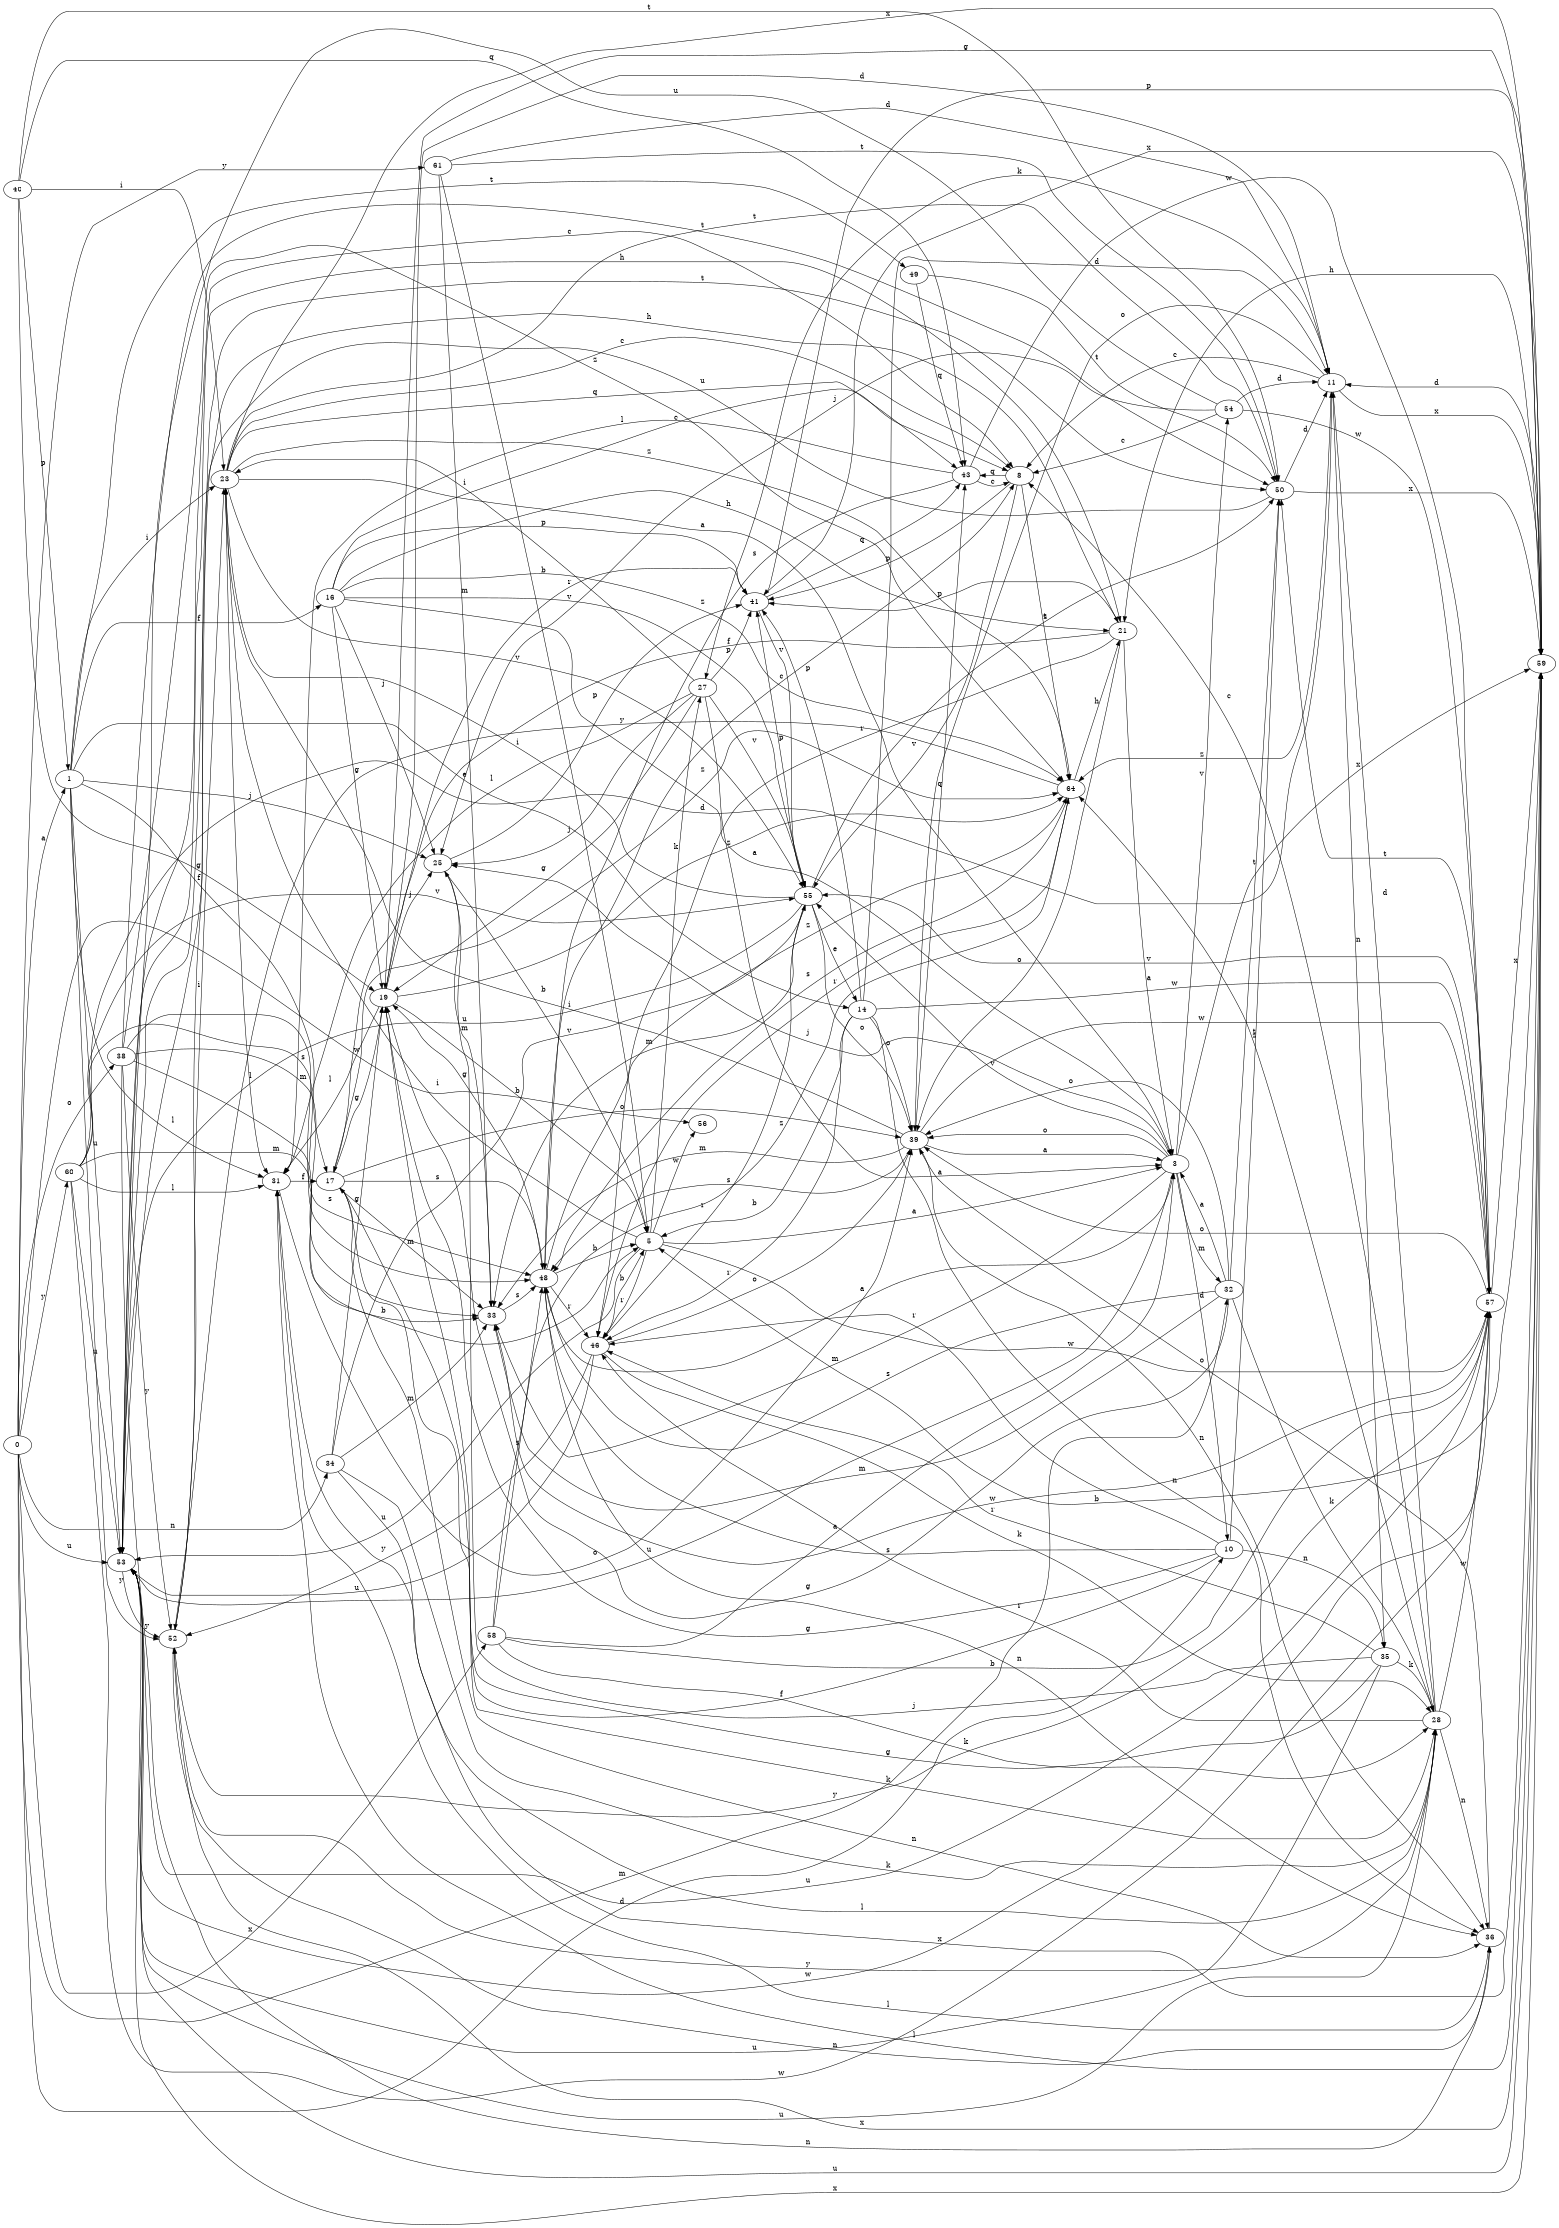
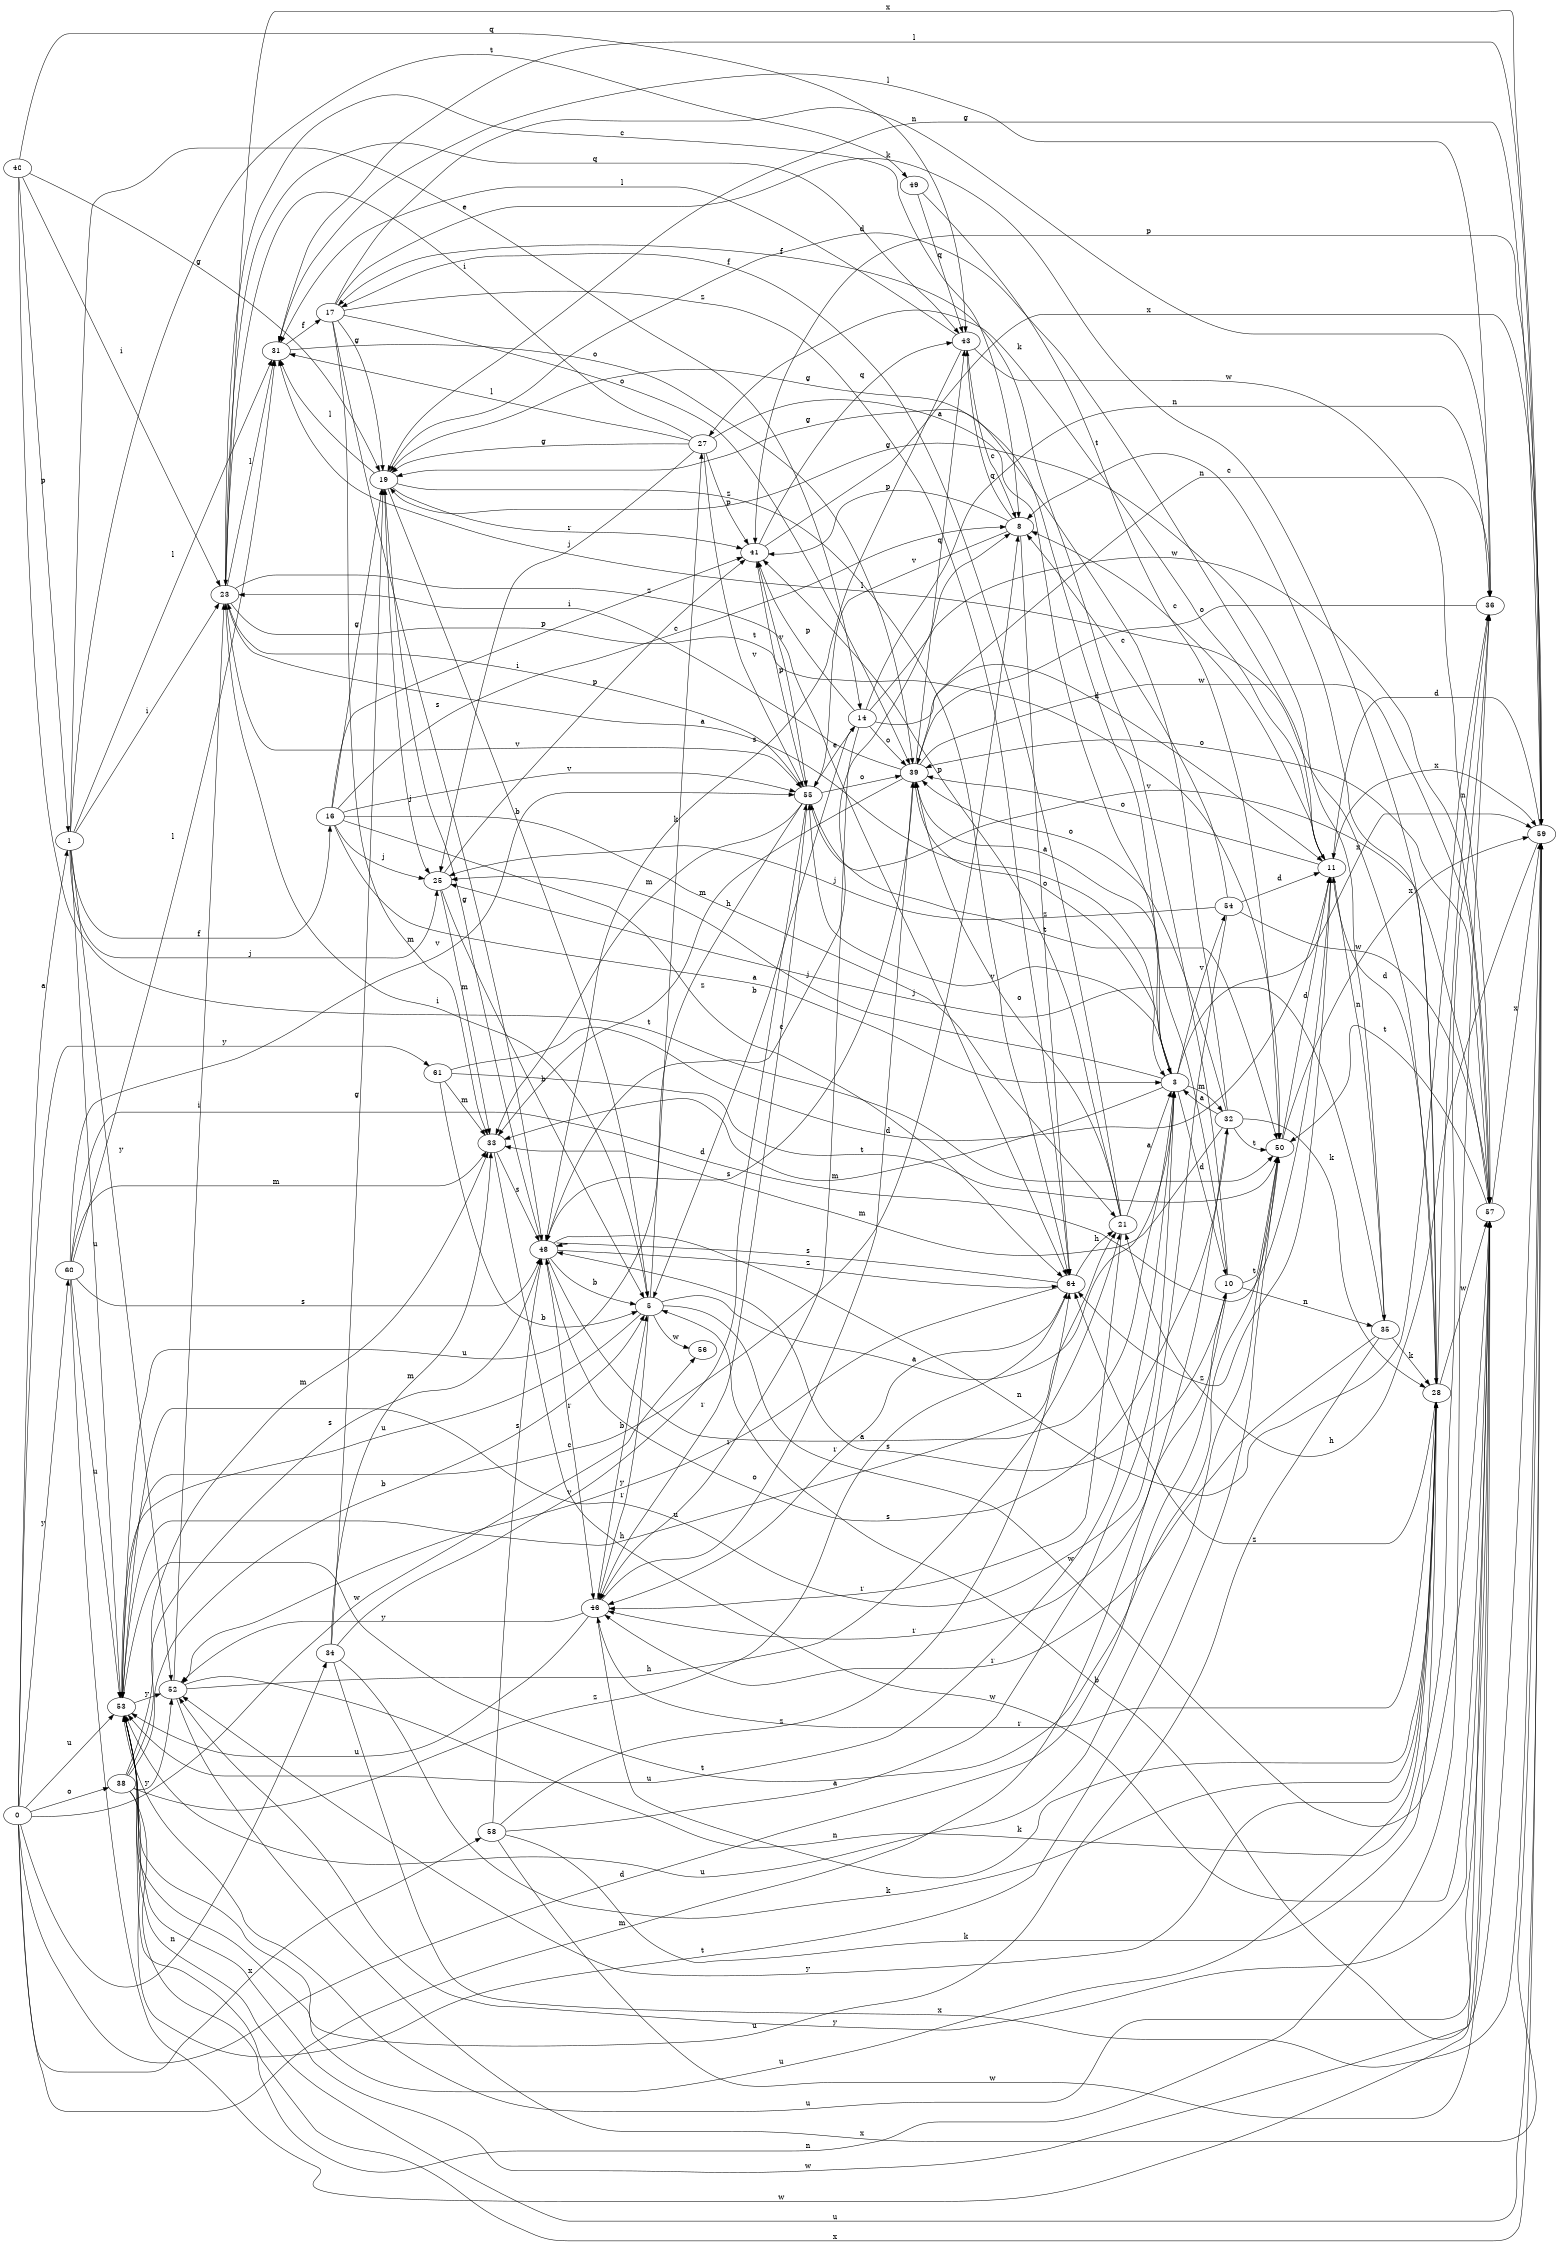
(256, 944) -> none
(993, 1664) -> (993, 2079)
